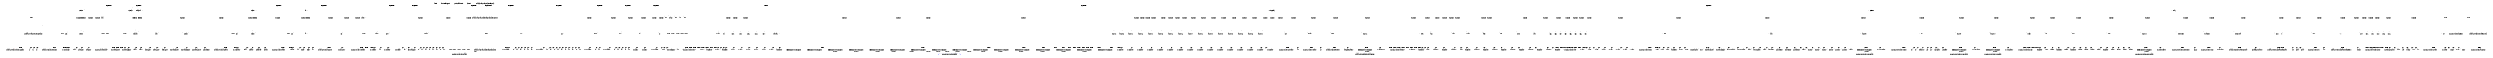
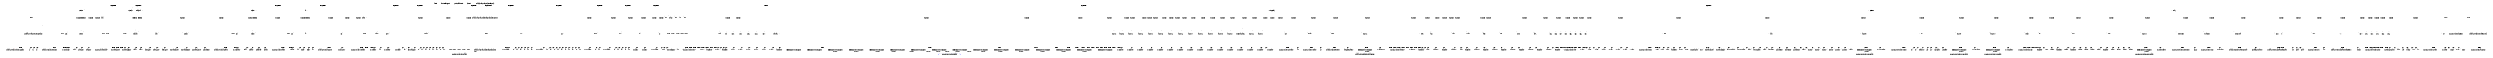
(1240, 34) -> (1240, 34)
